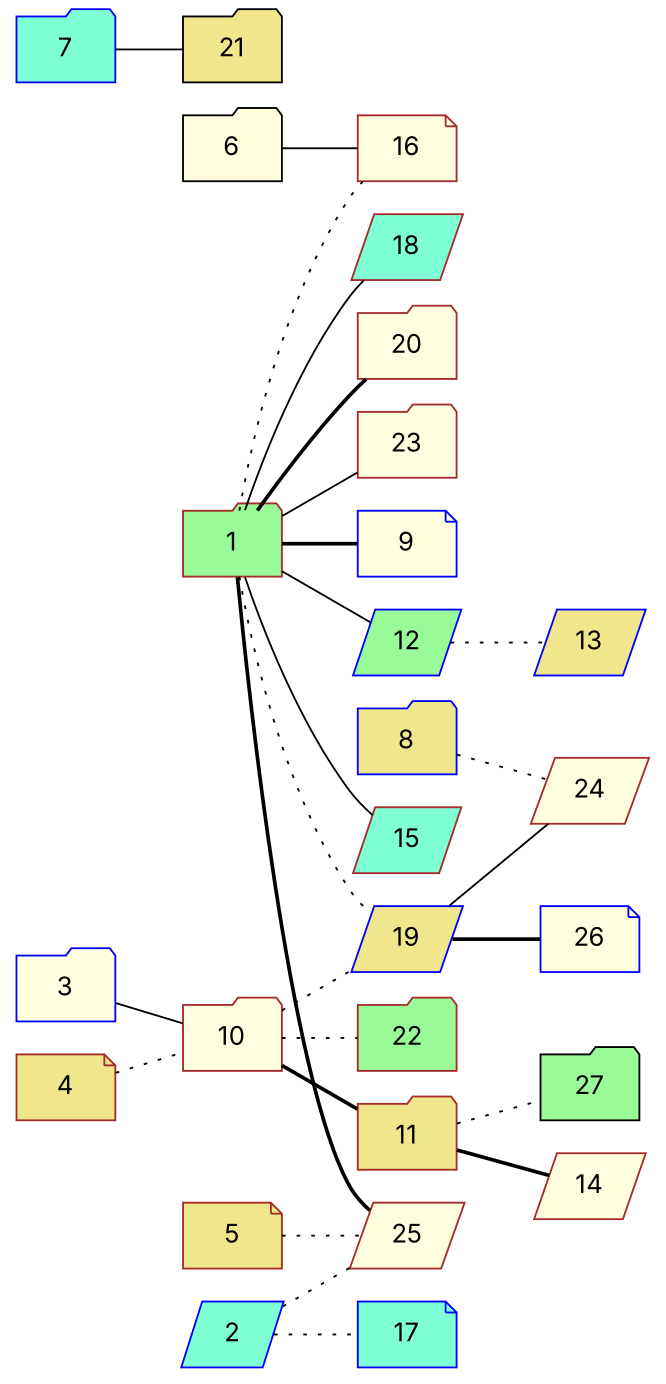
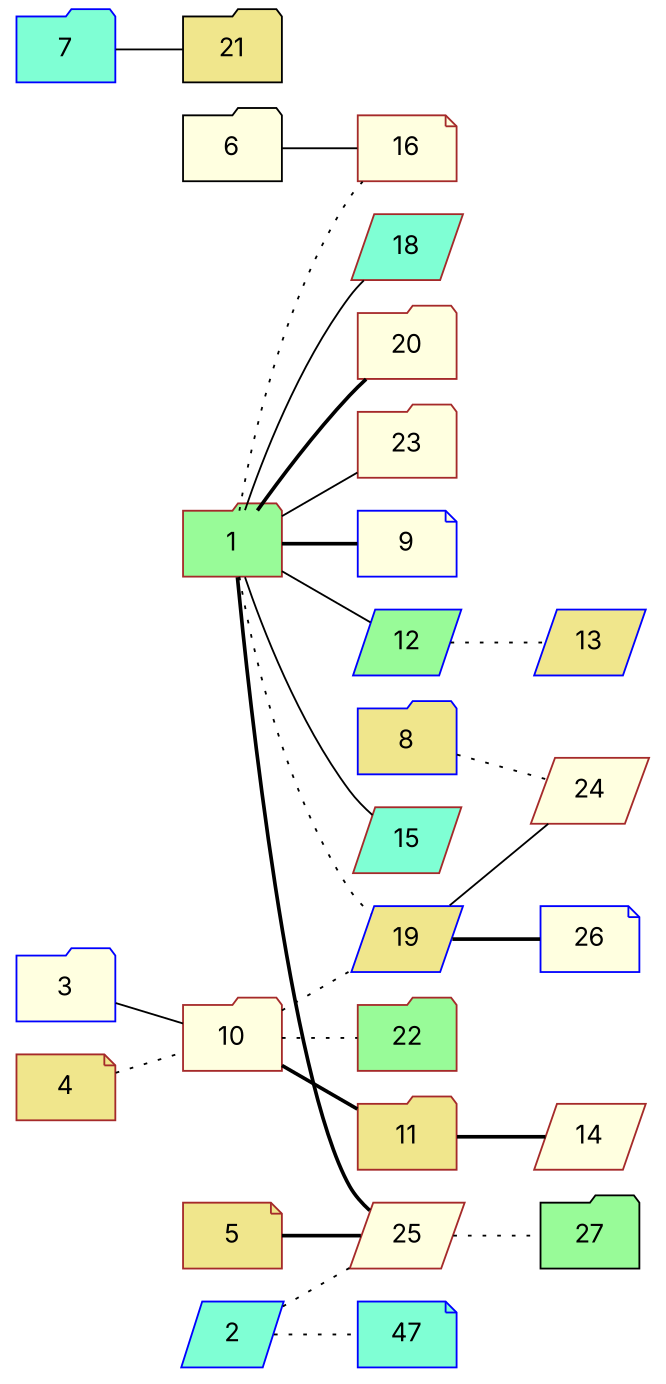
(498, 1112) -> (497, 1236)
(321, 1236) -> (321, 1236)
(407, 1334) -> (407, 1334)
